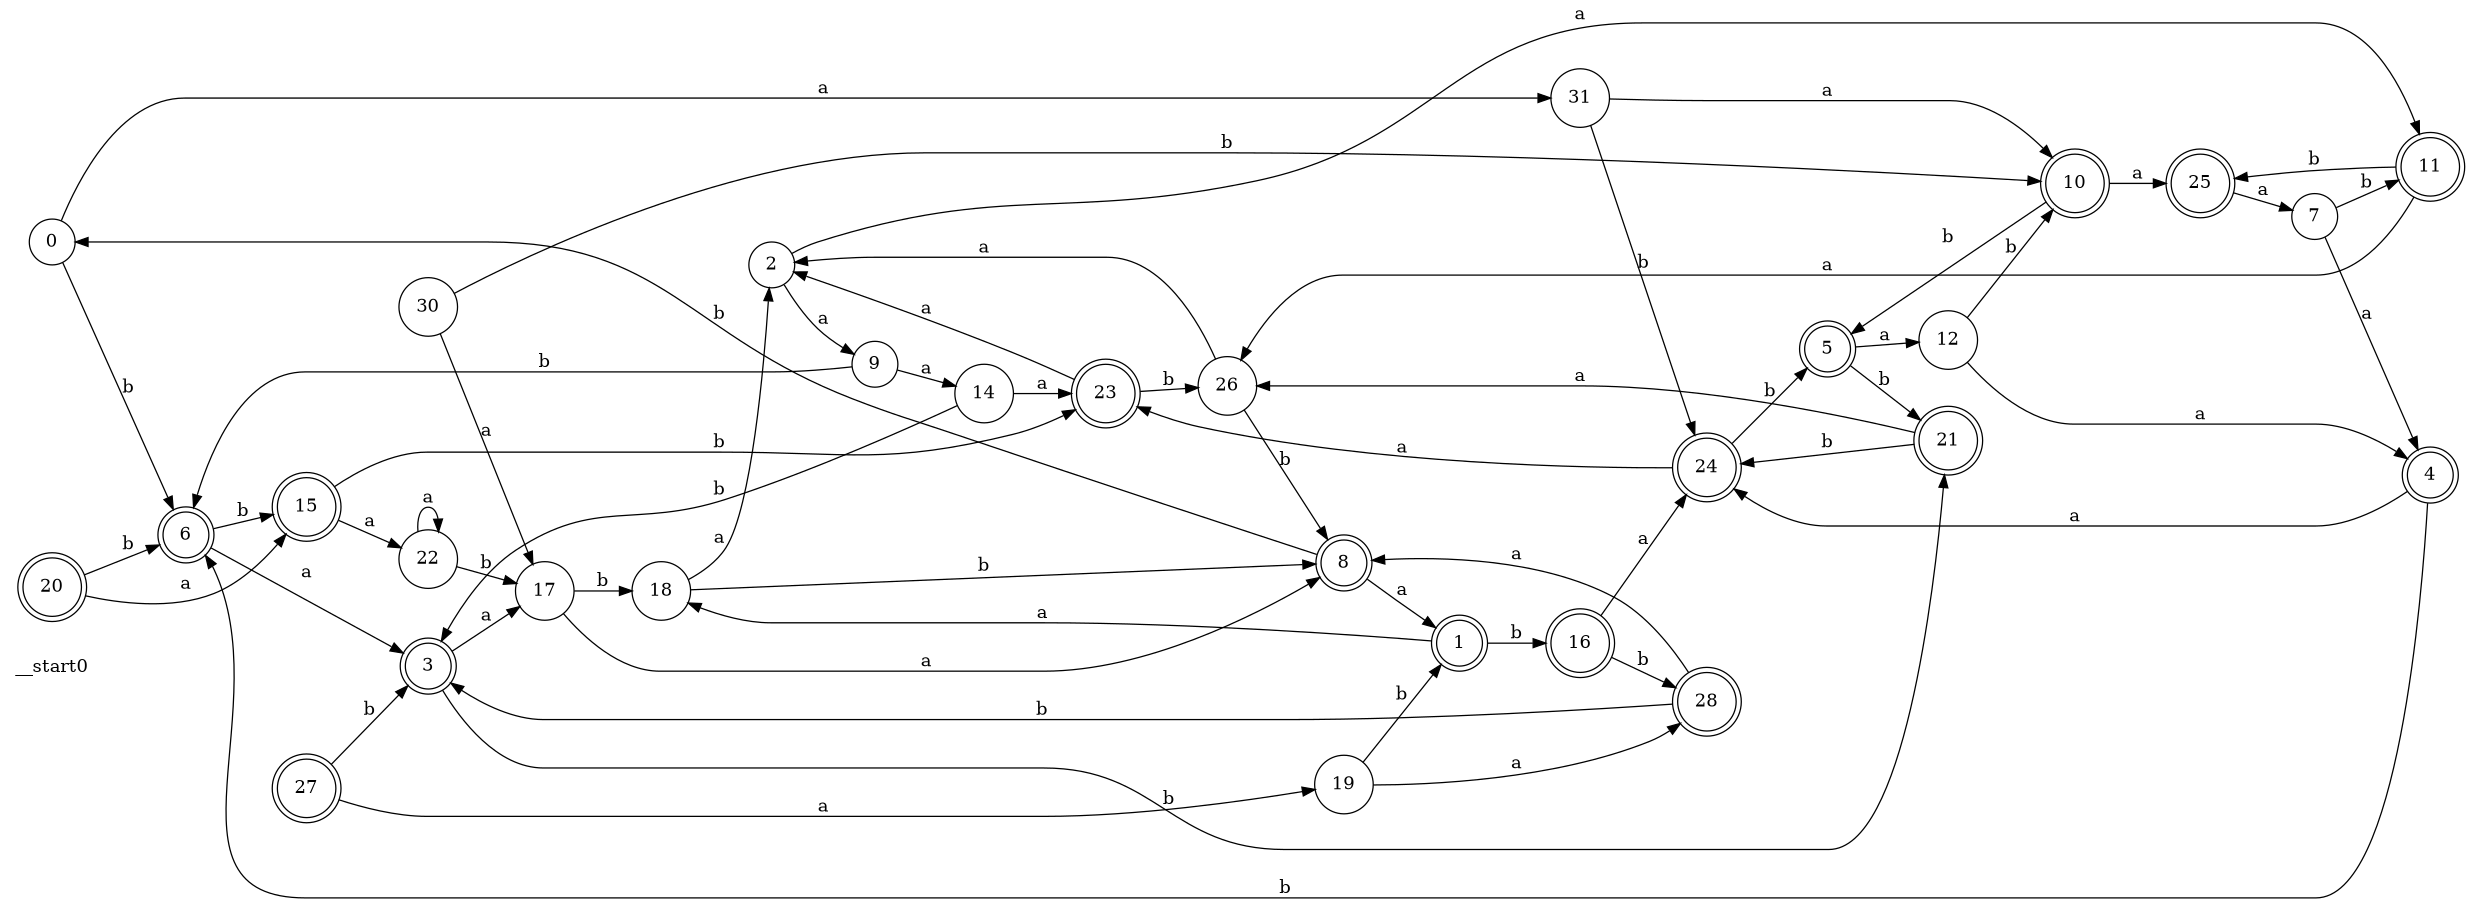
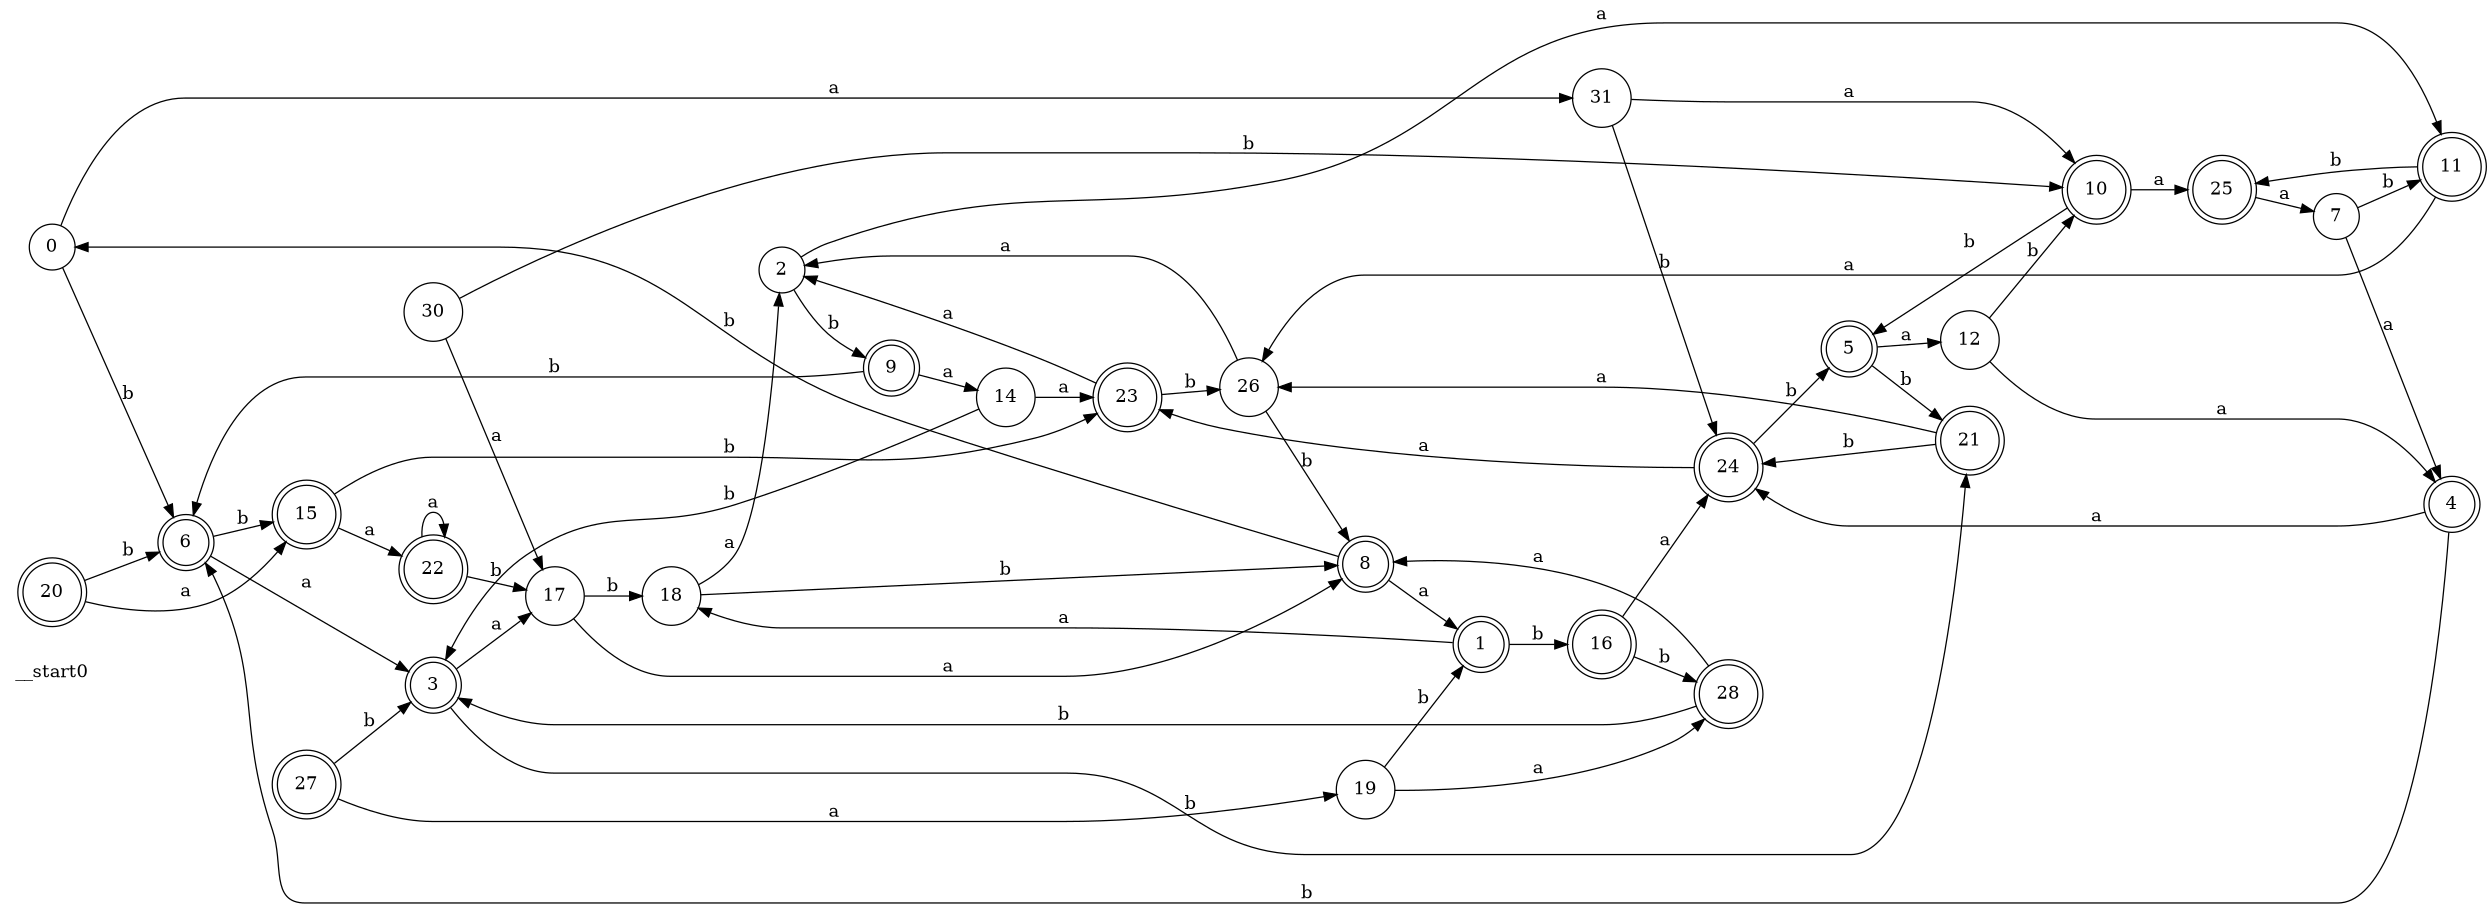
(823, 319) -> (834, 324)
(875, 364) -> (892, 368)
(428, 559) -> (433, 569)
